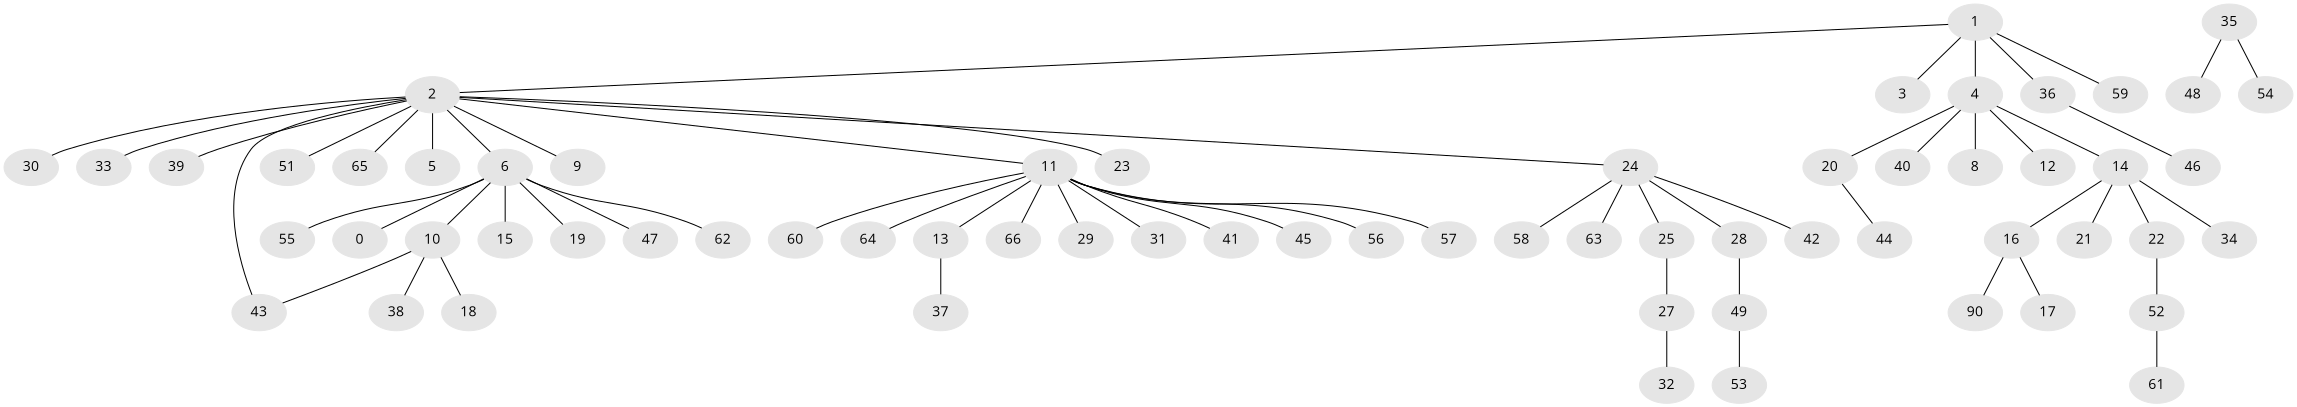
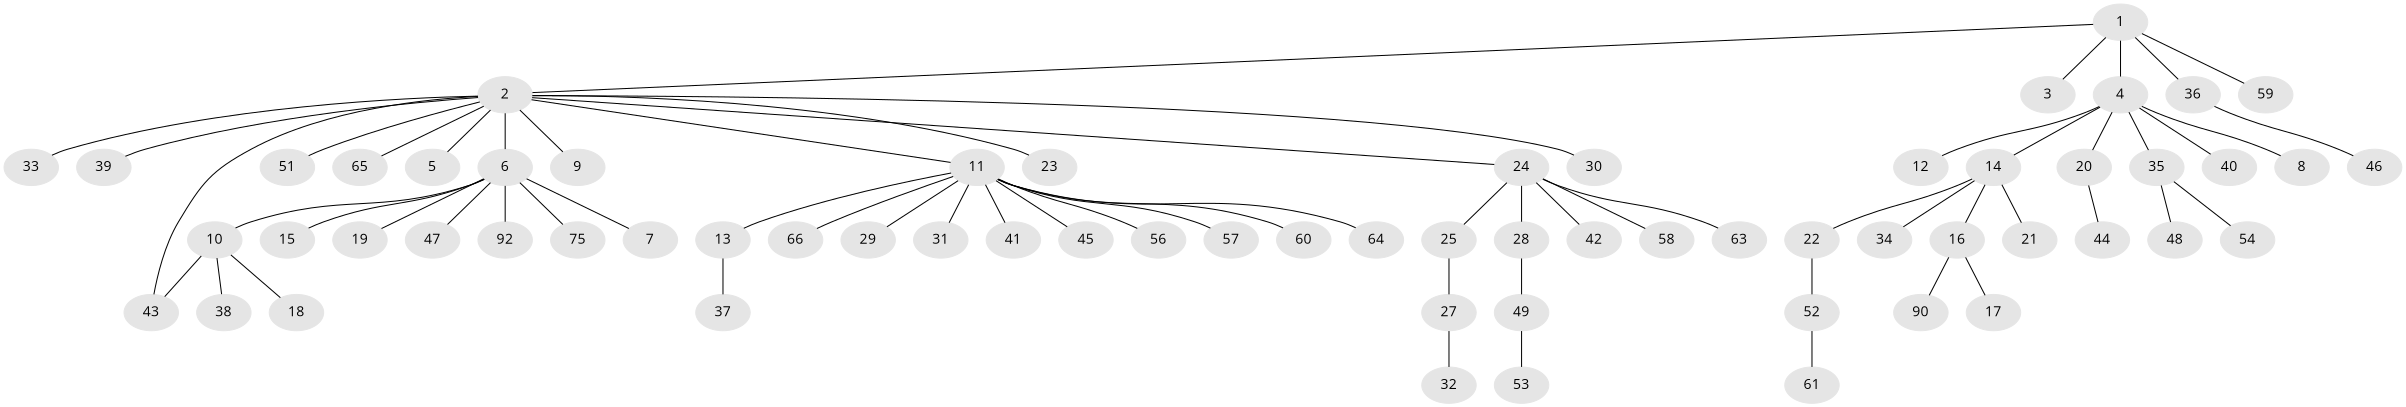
none -> (2139, 131)
(287, 240) -> (578, 240)
(360, 240) -> (650, 240)
(723, 240) -> (505, 240)
